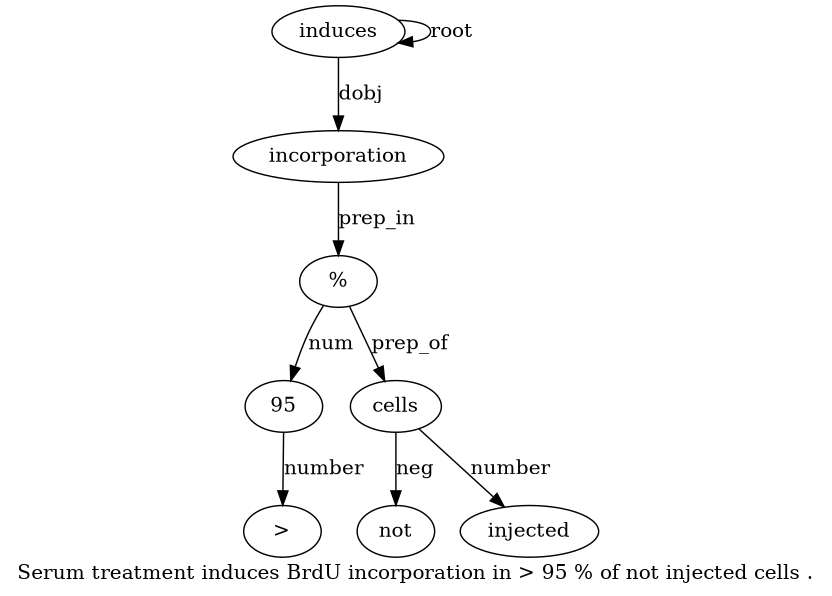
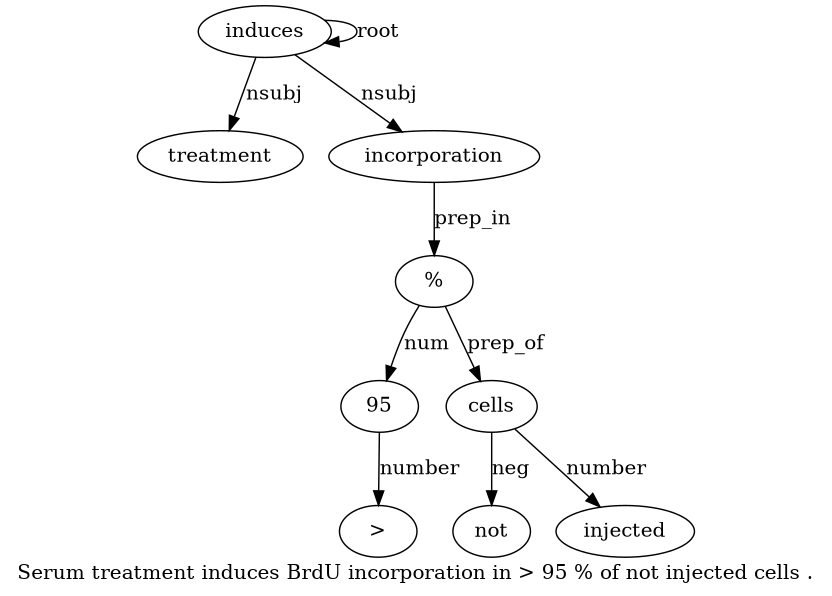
(361, 94) -> (390, 94)
none -> (220, 157)
